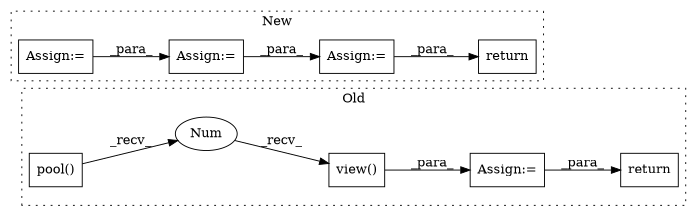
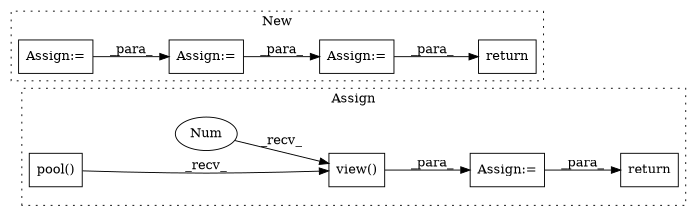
(354, 99) -> (354, 99)
(126, 153) -> (201, 173)
